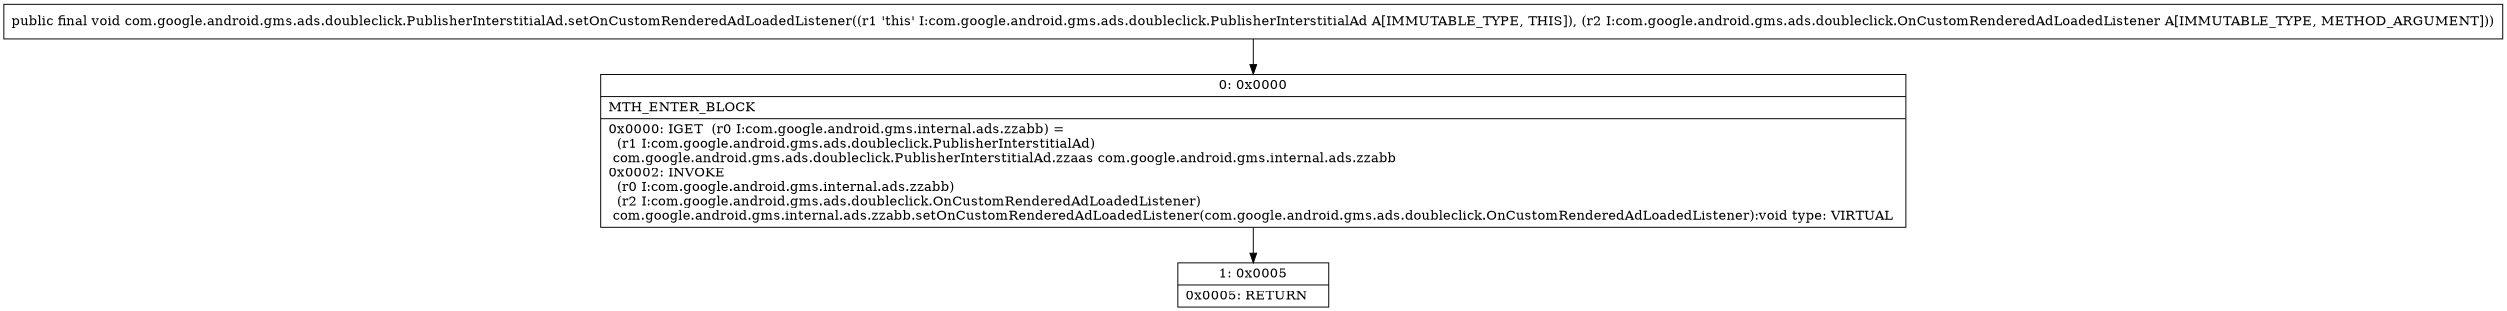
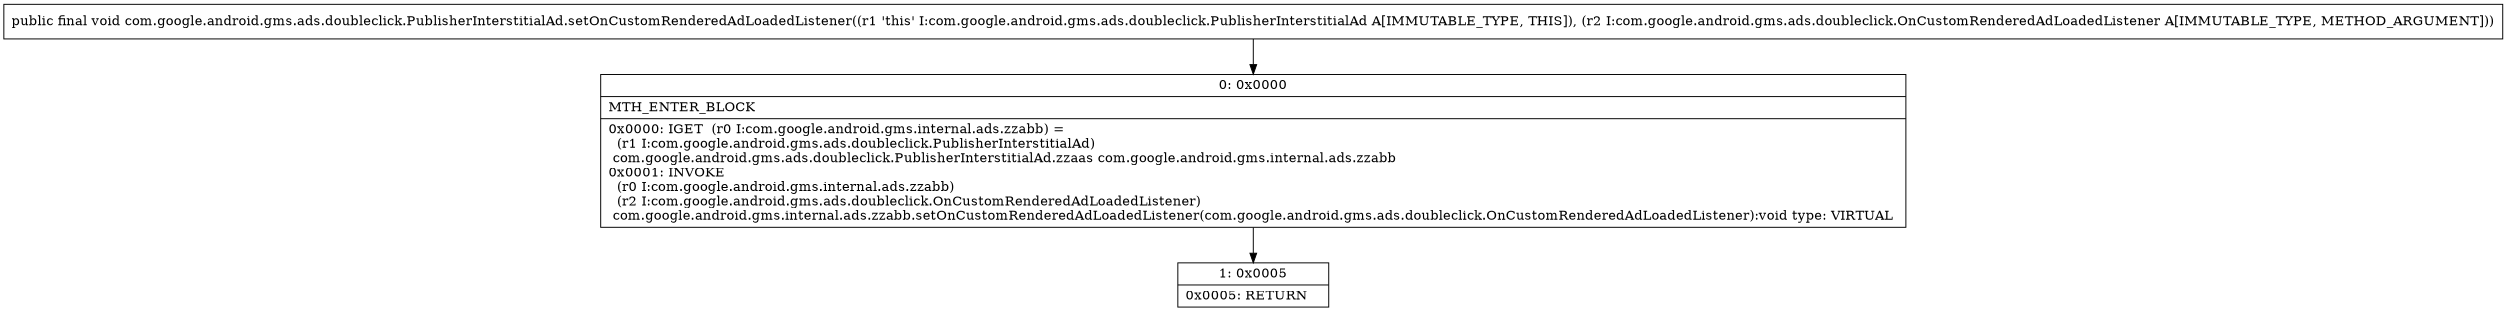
(671, 173) -> (671, 173)
